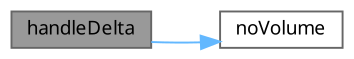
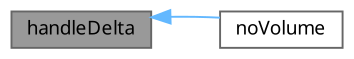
(176, 43) -> (195, 17)
